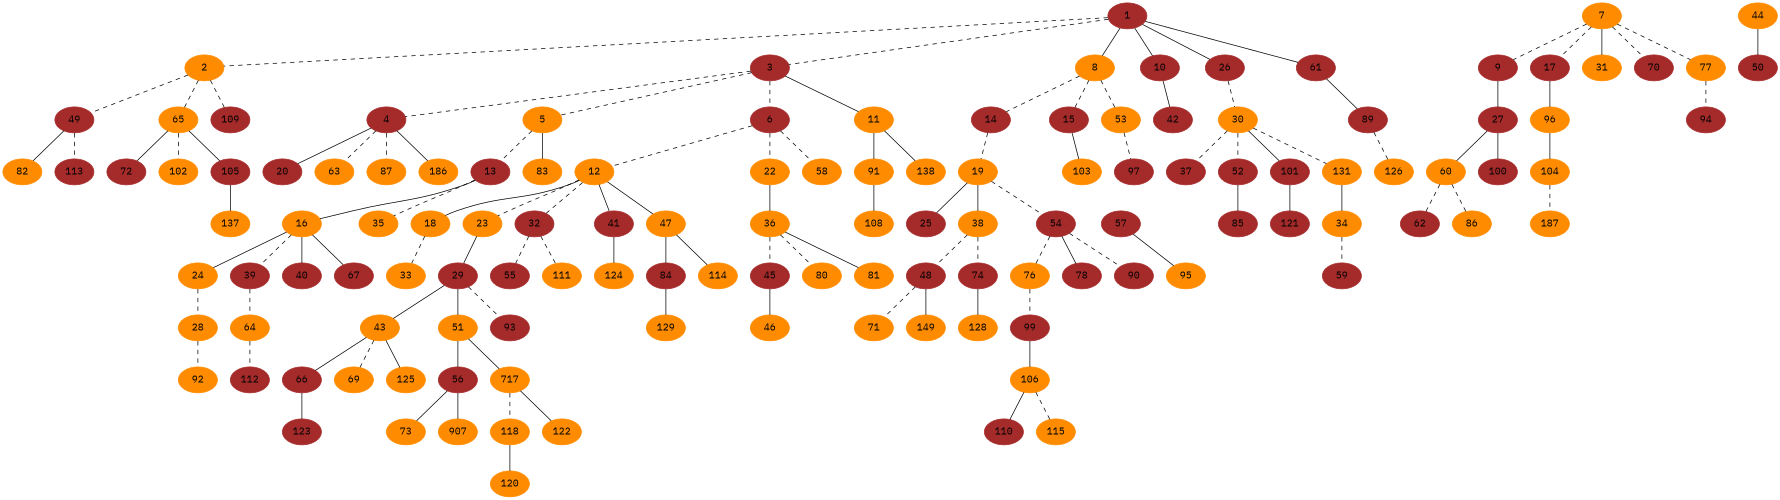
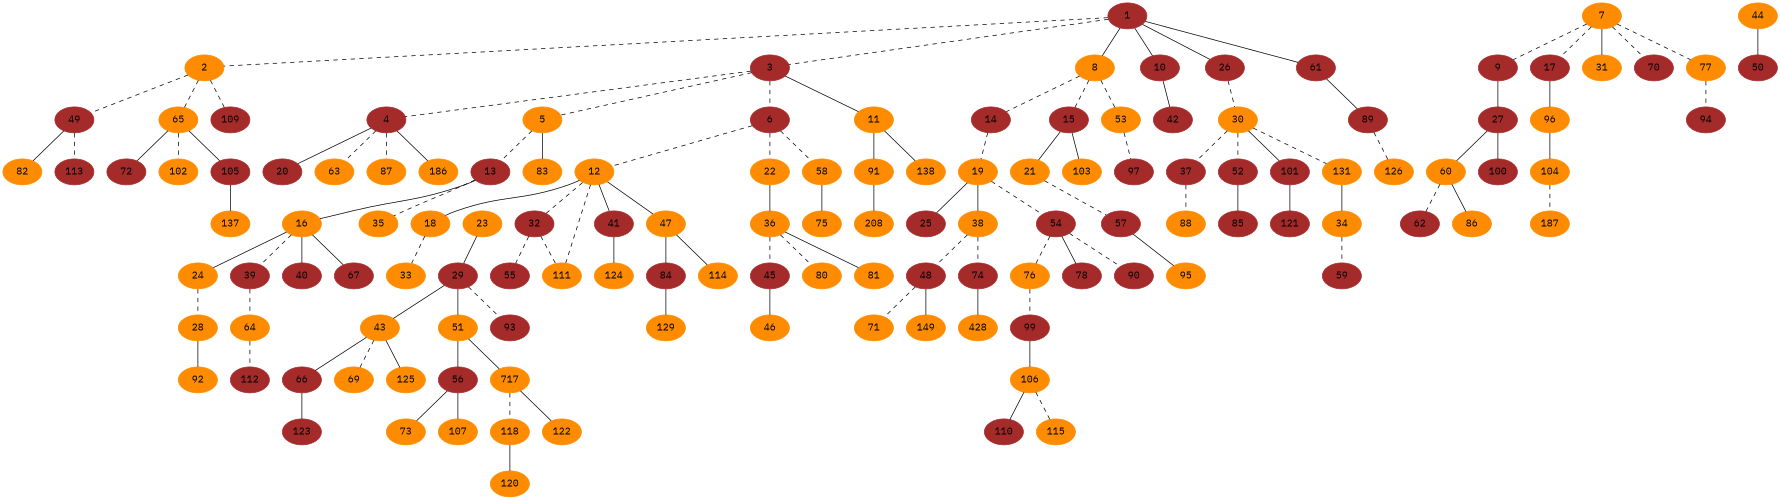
none -> (1030, 172)
(538, 198) -> (578, 224)
(1459, 198) -> (1459, 198)
none -> (822, 224)
(874, 224) -> (874, 224)
none -> (1186, 224)
(978, 328) -> (978, 328)
(198, 354) -> (198, 354)
(458, 432) -> (458, 432)
